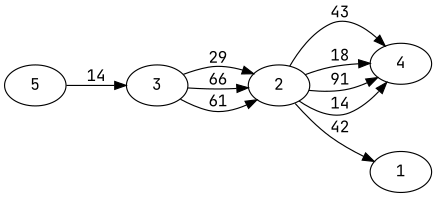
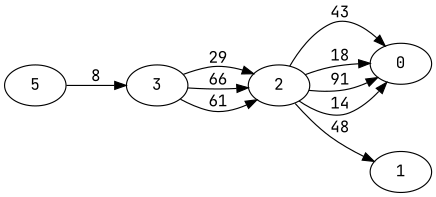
(401, 64) -> (401, 64)
(96, 77) -> (96, 77)
(340, 128) -> (340, 128)
